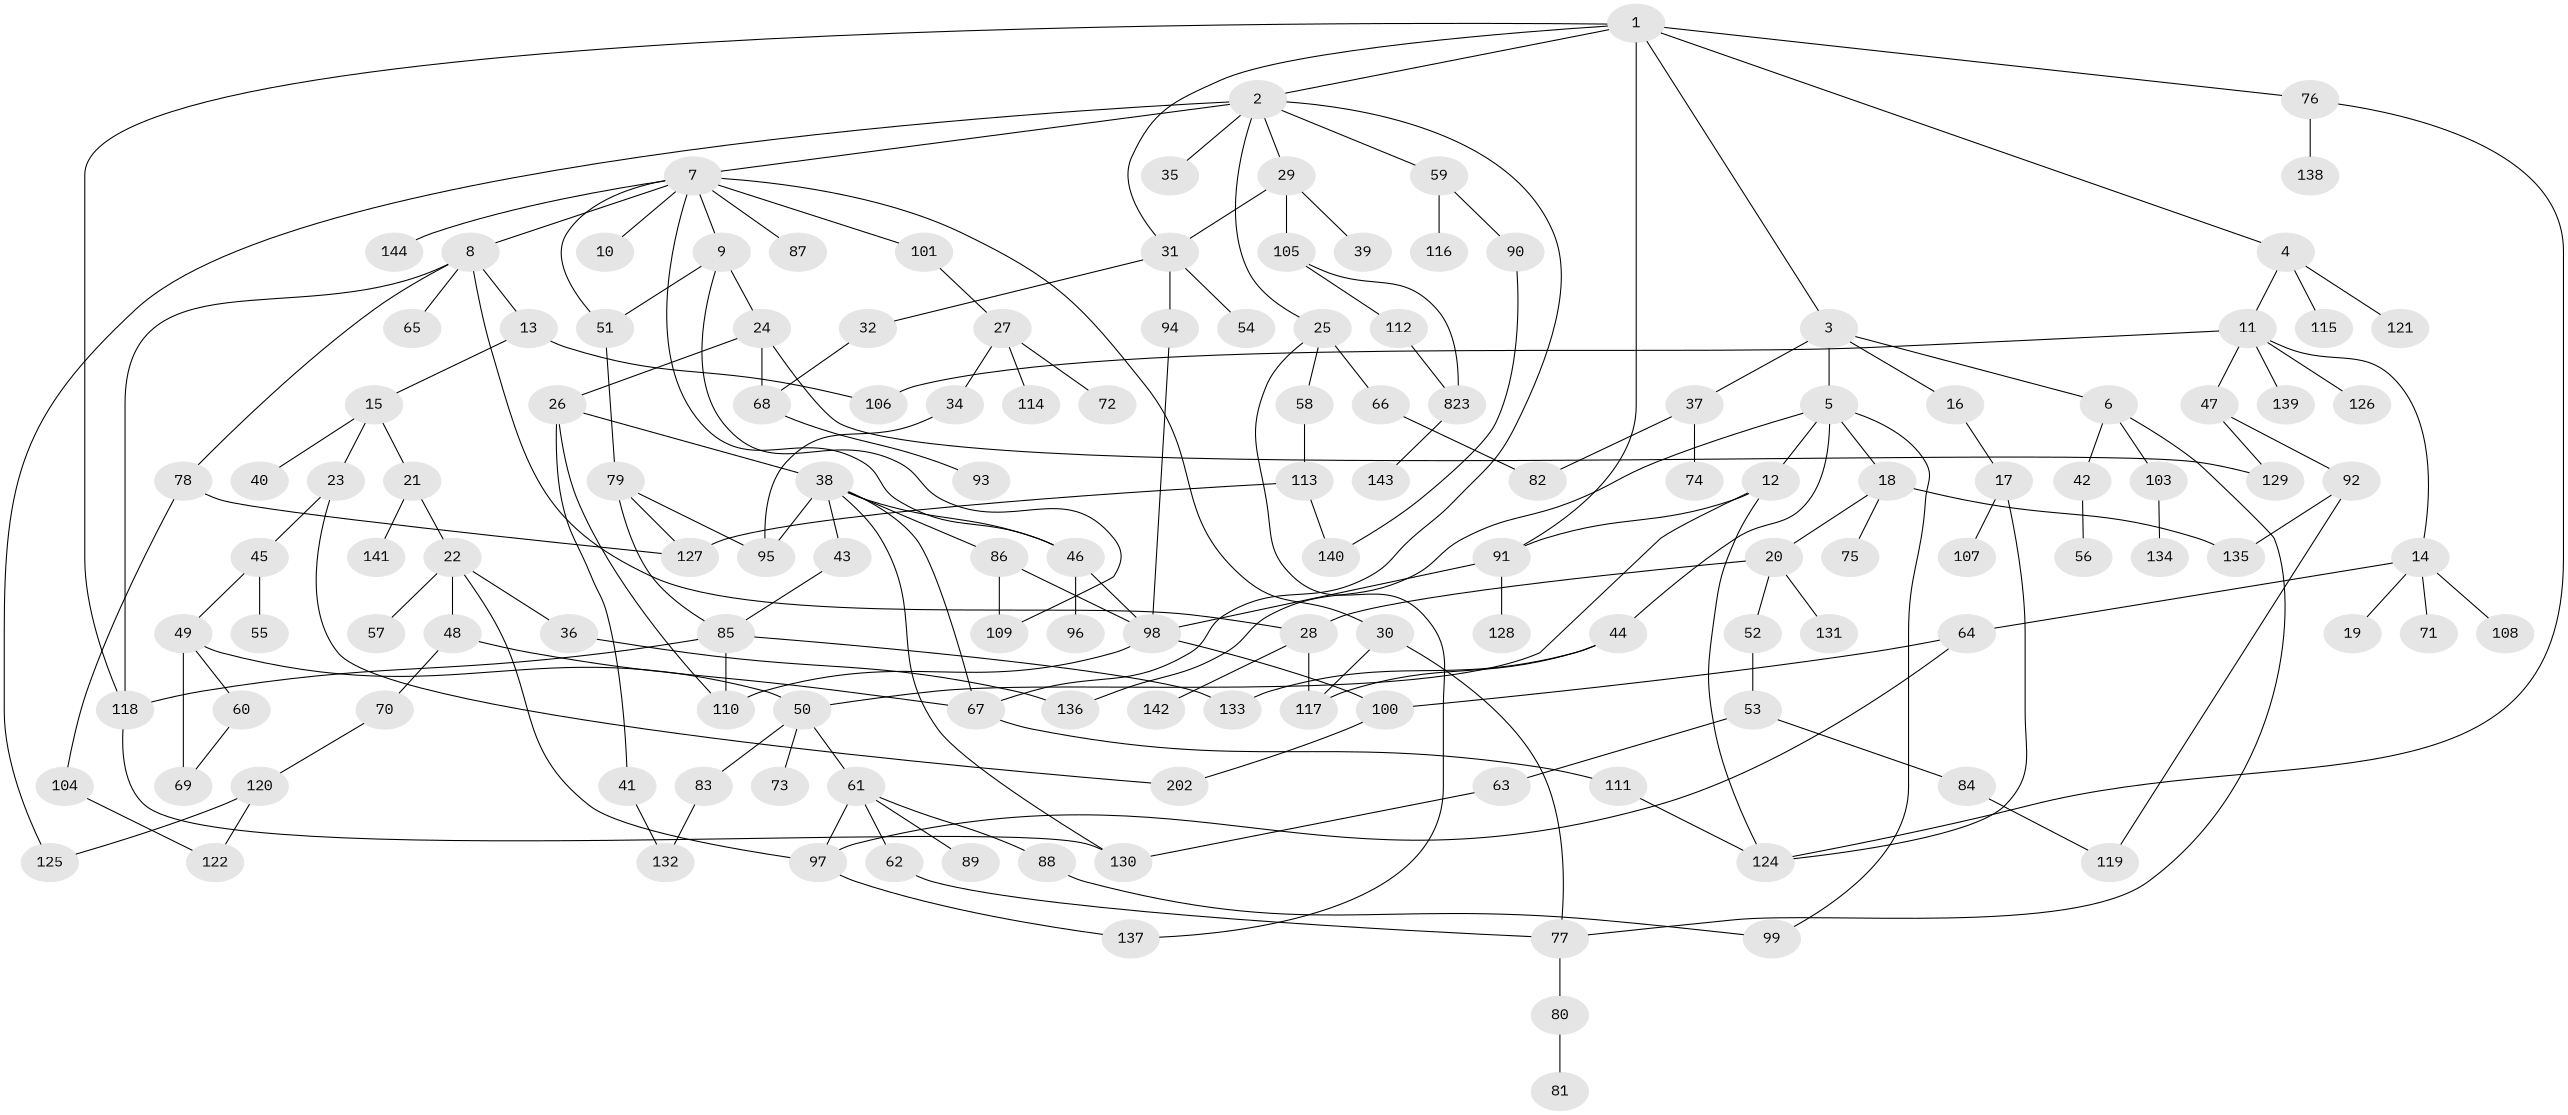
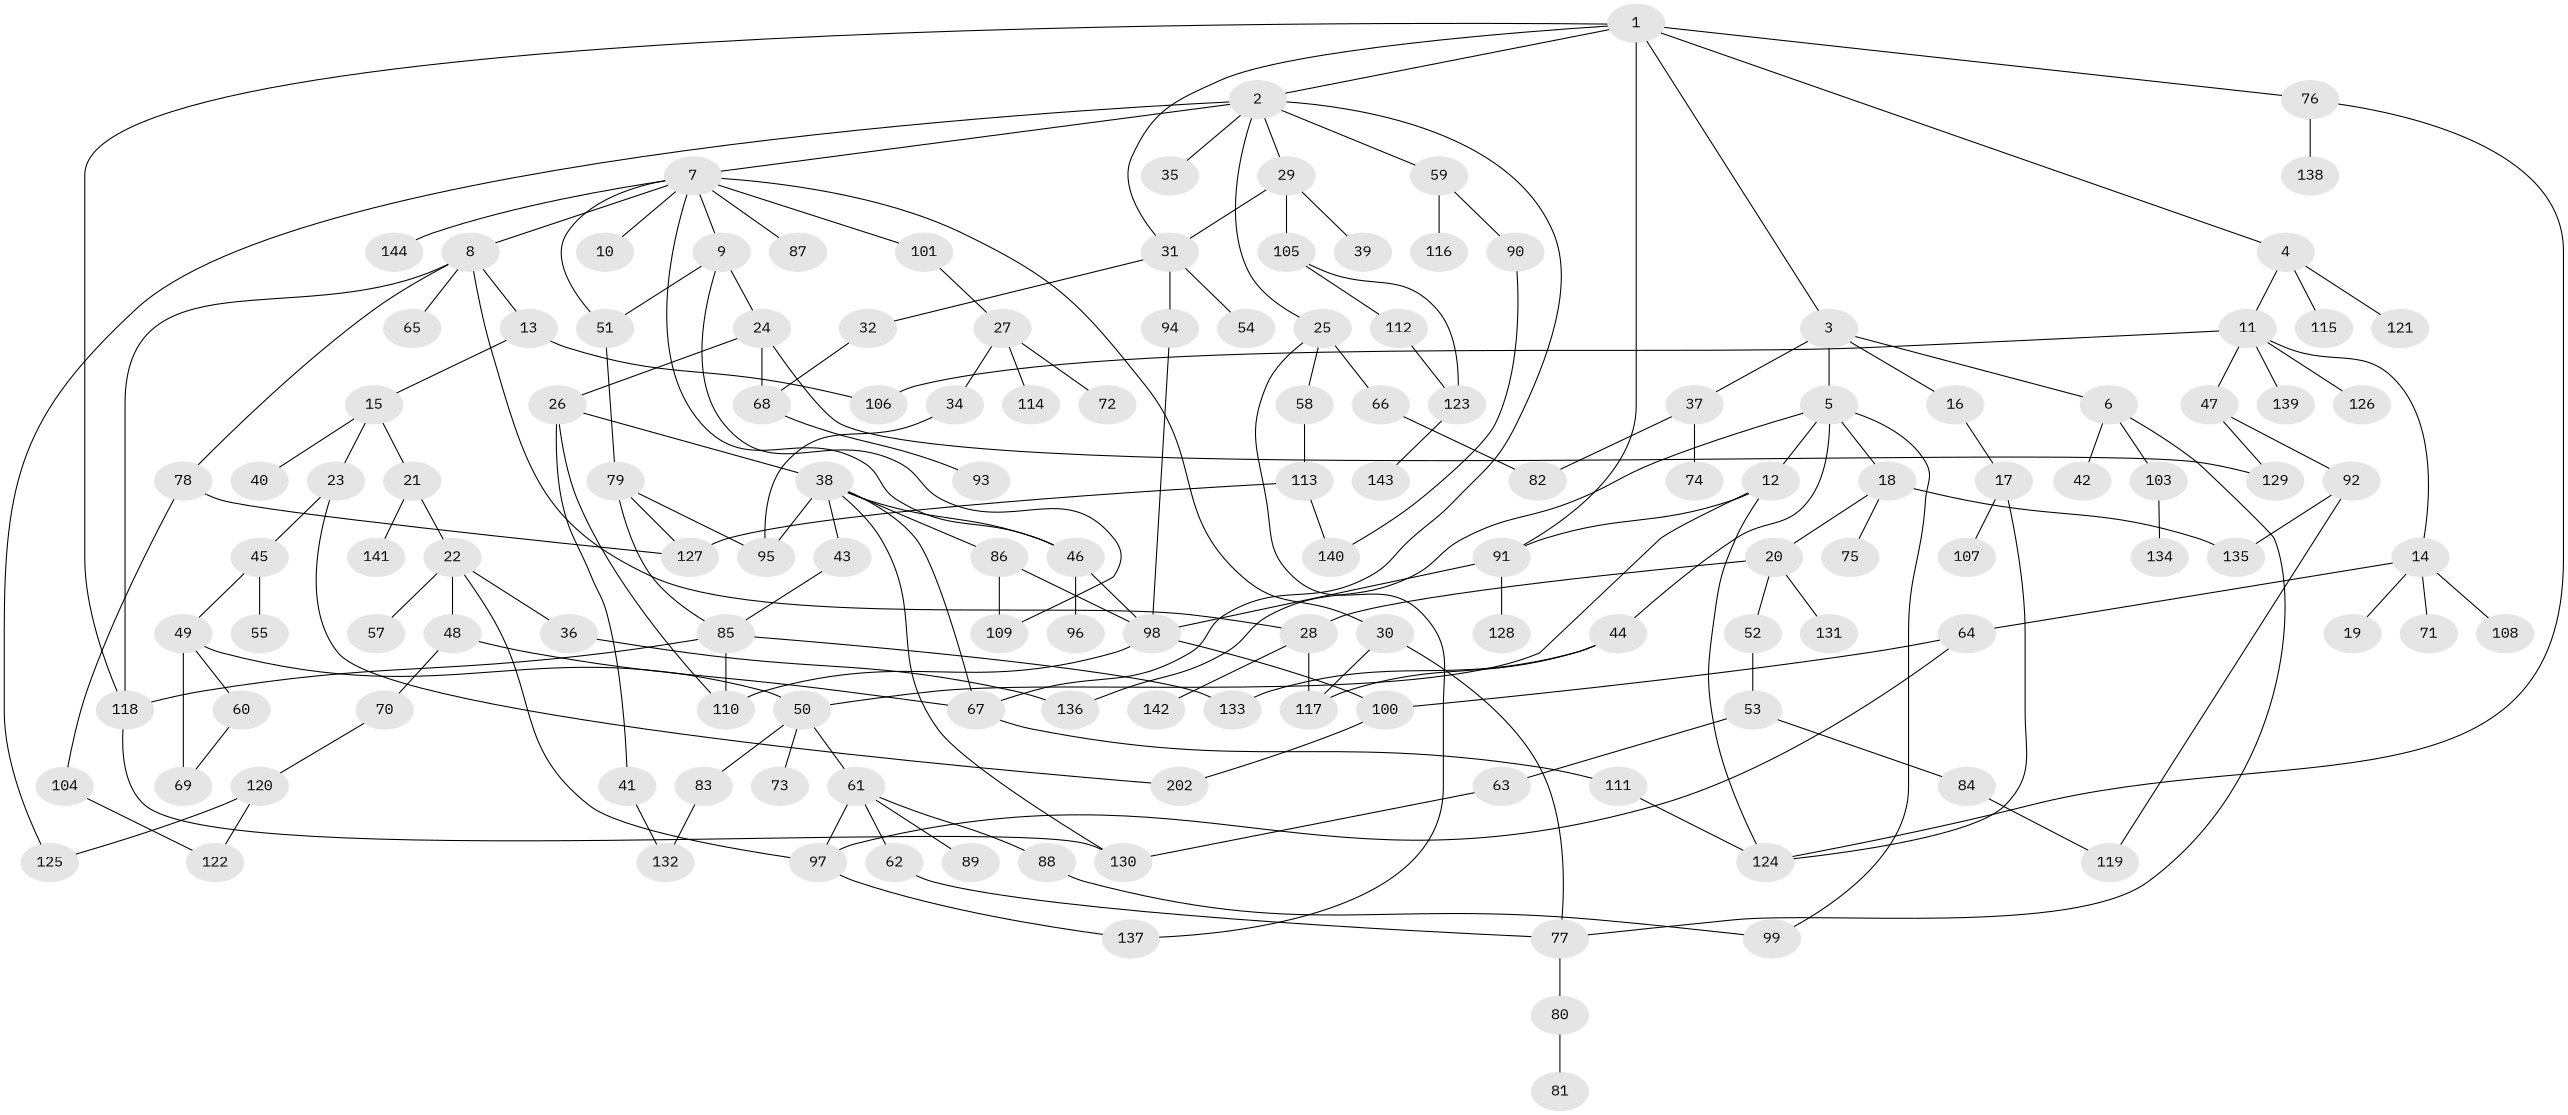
(1457, 405) -> (1457, 405)
(2083, 557) -> none
